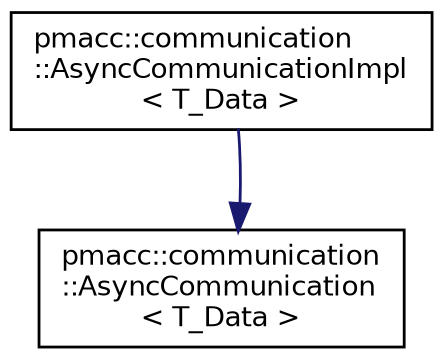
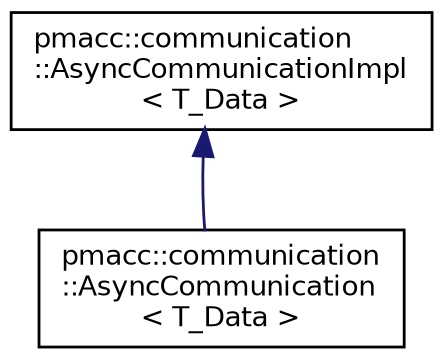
(240, 166) -> (203, 194)
